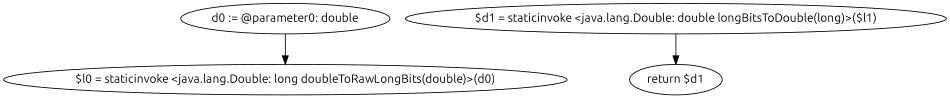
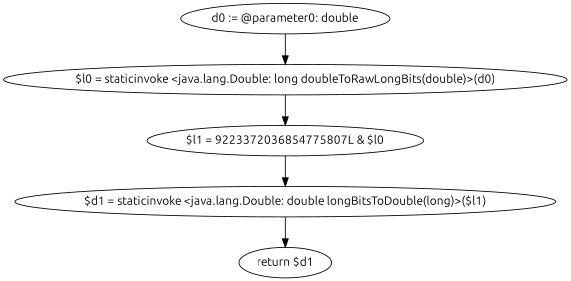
none -> (285, 141)
